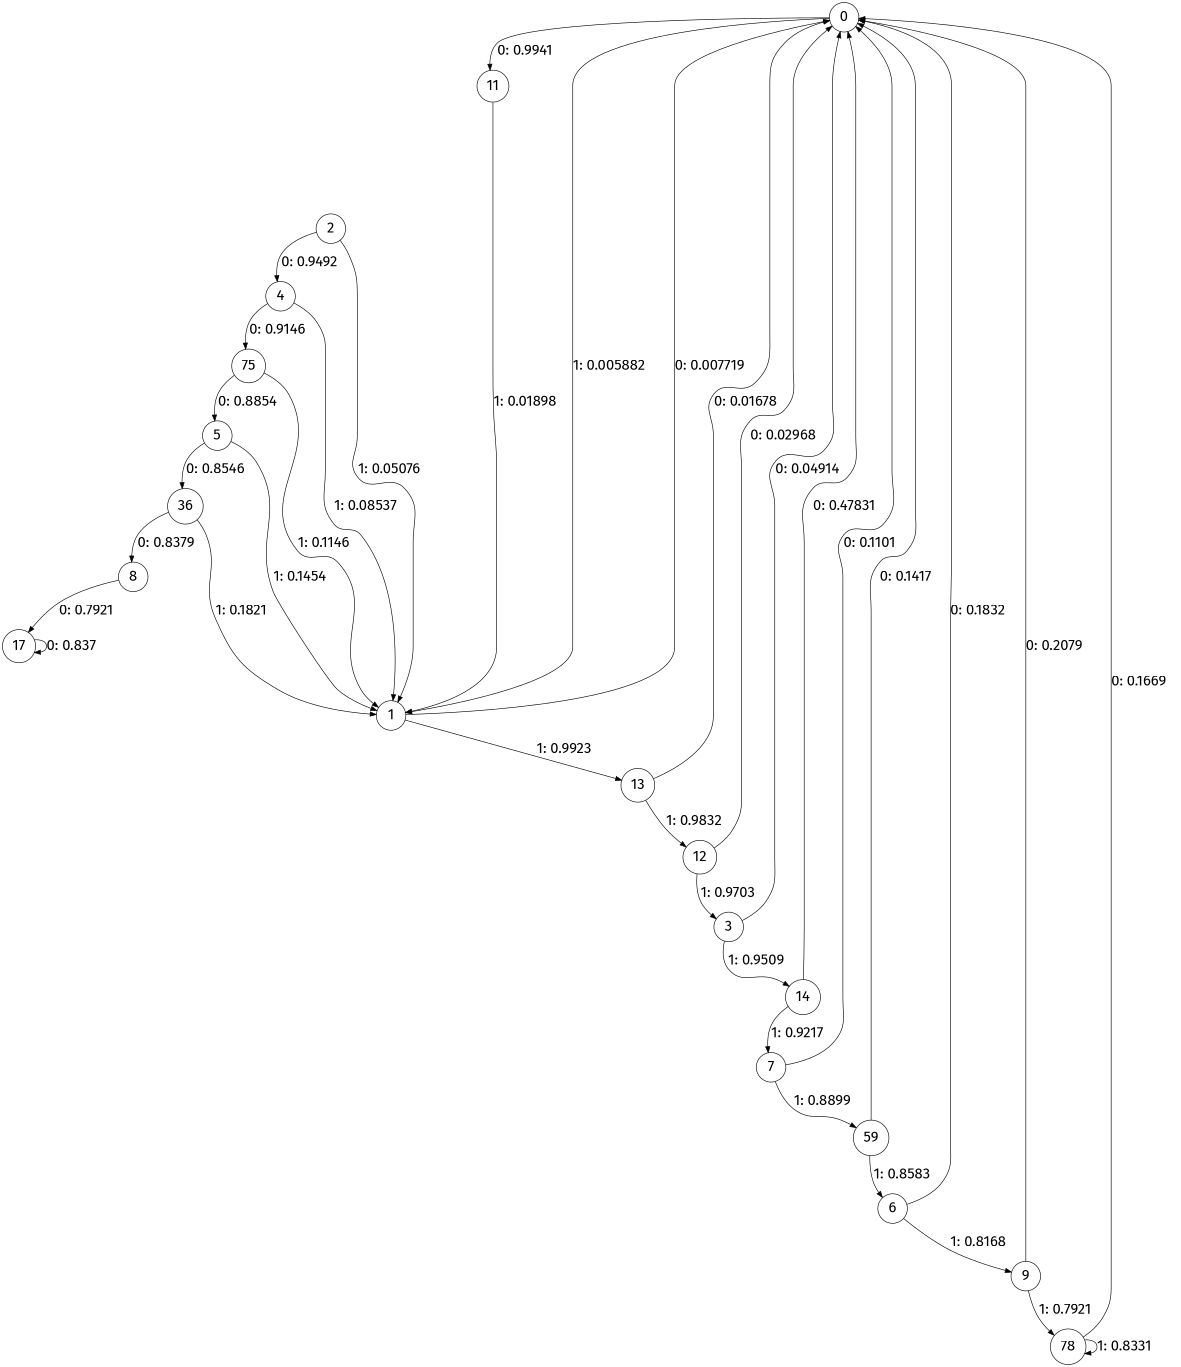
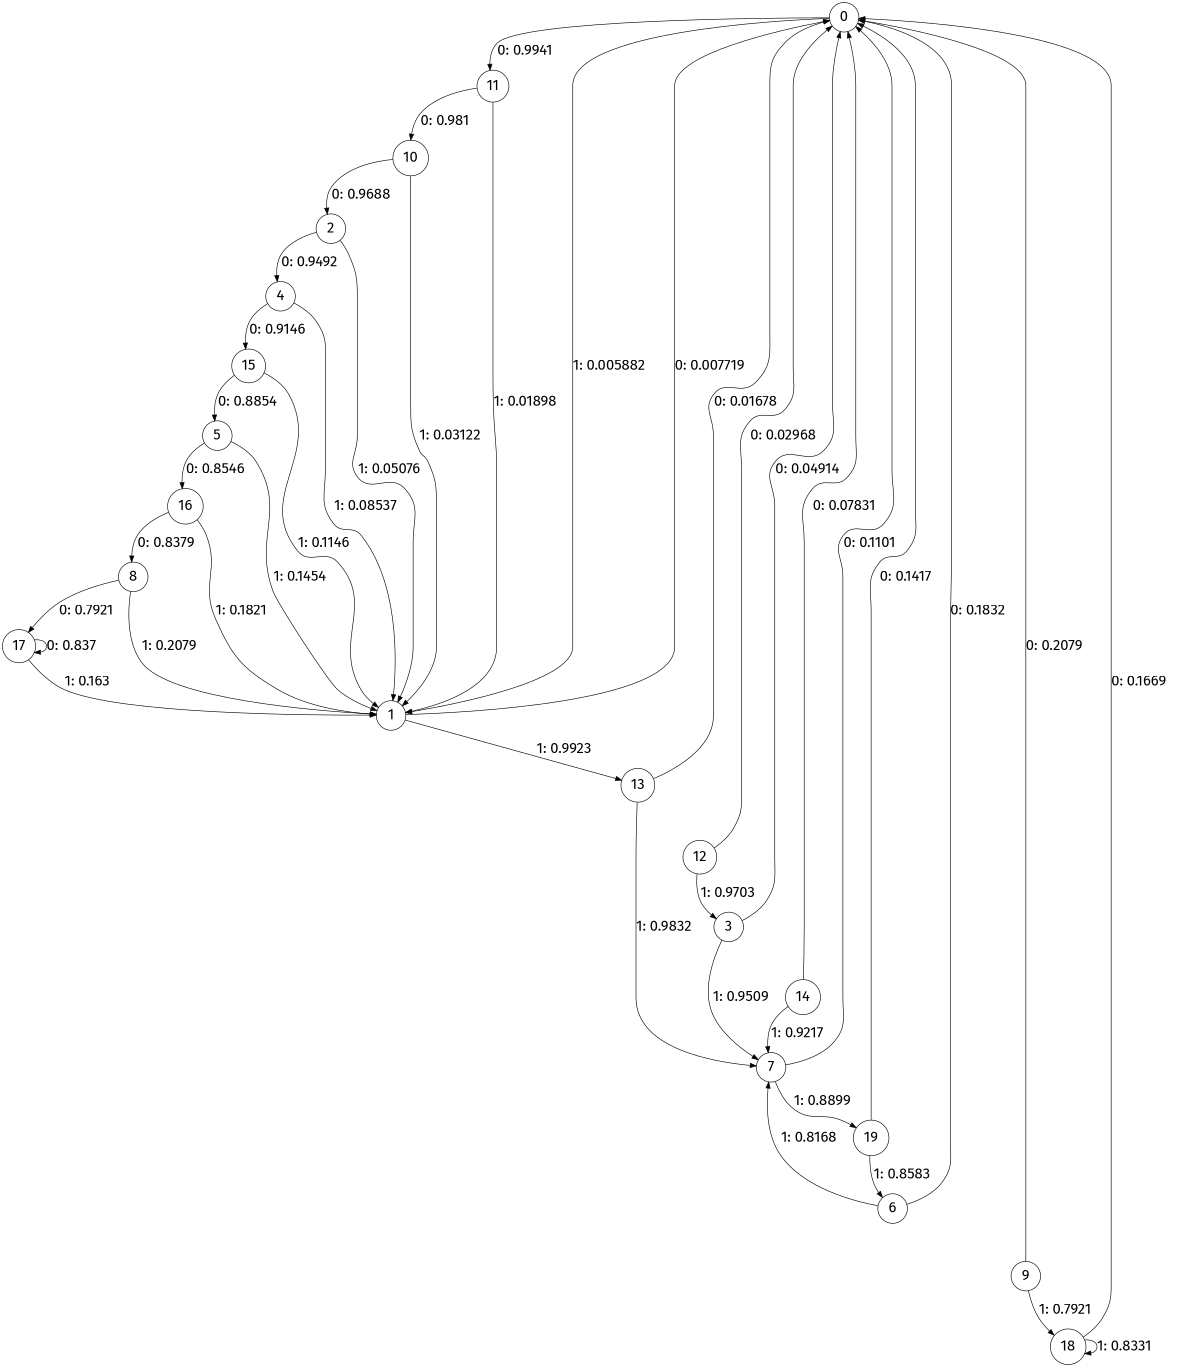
none -> (411, 158)
(249, 366) -> (249, 366)
(185, 506) -> (185, 506)
(848, 506) -> (848, 506)
none -> (216, 695)
none -> (193, 710)
(661, 824) -> (636, 972)
(741, 977) -> (710, 1006)
(871, 1138) -> (871, 1138)
(951, 1251) -> (795, 1171)
(1068, 1347) -> (1068, 1347)
